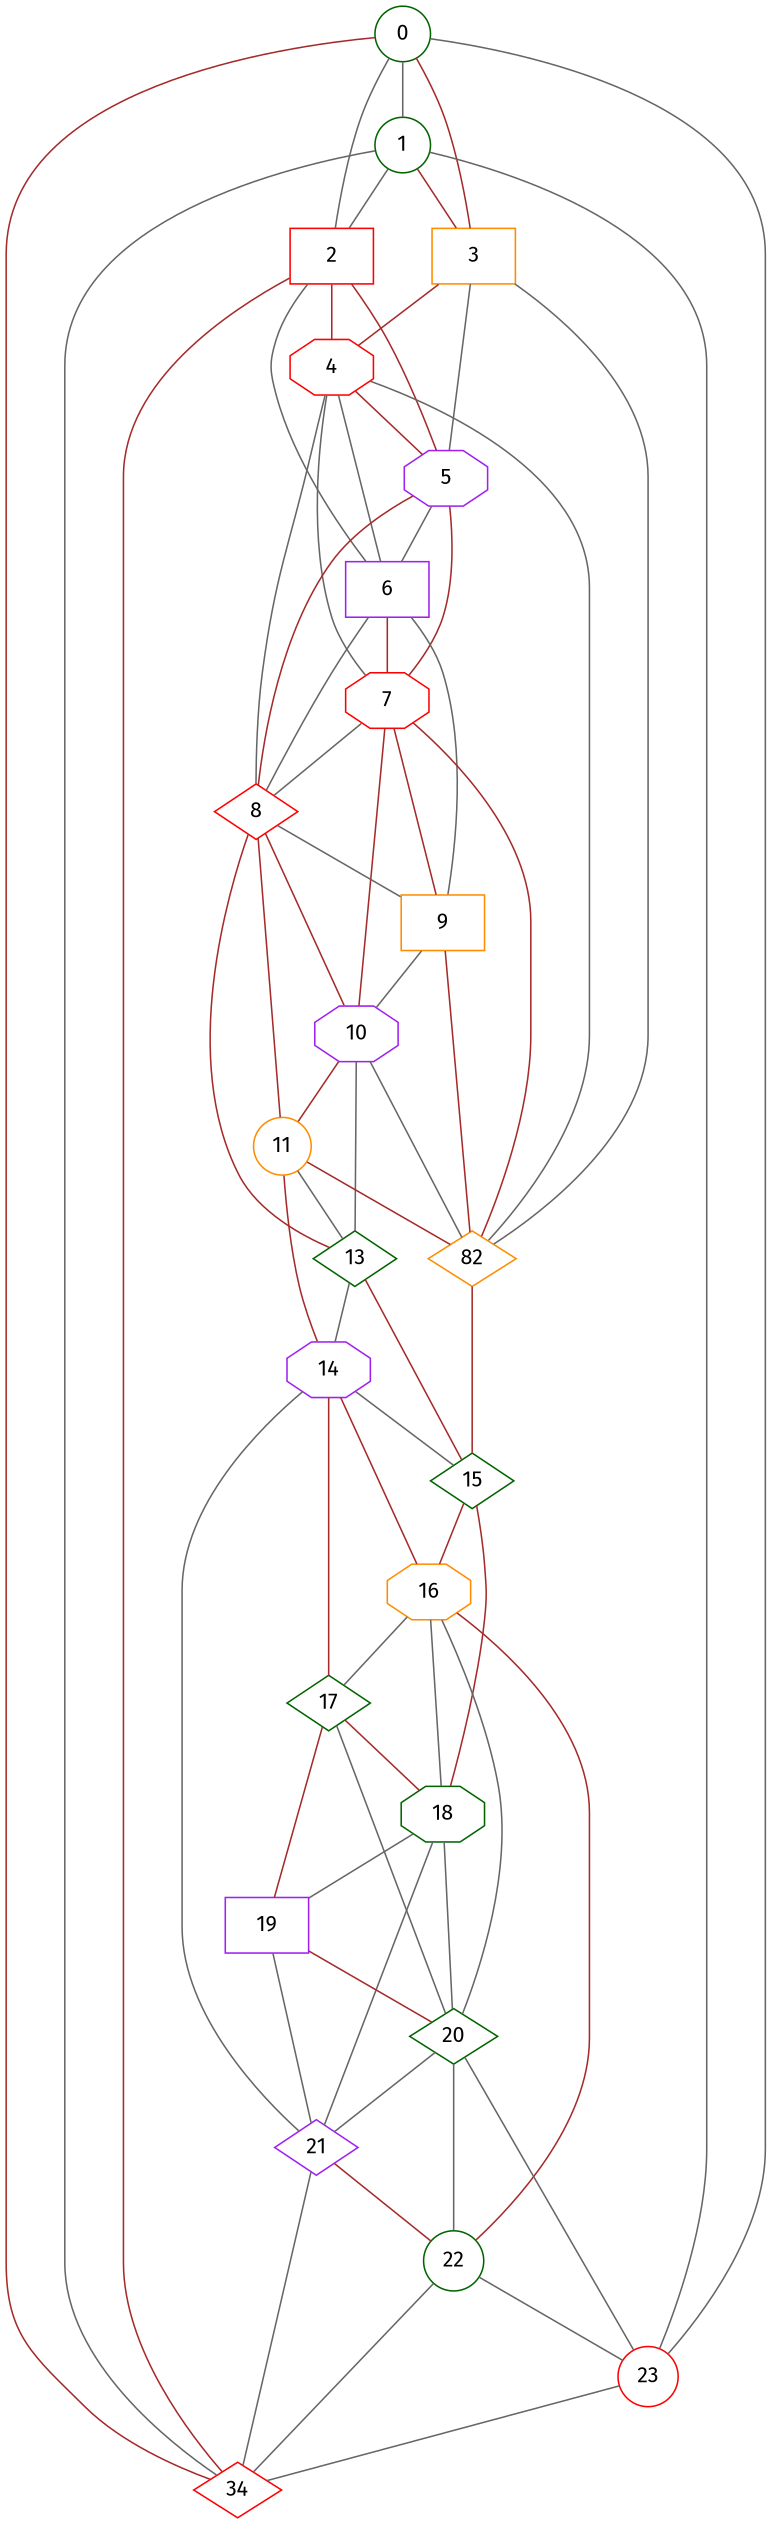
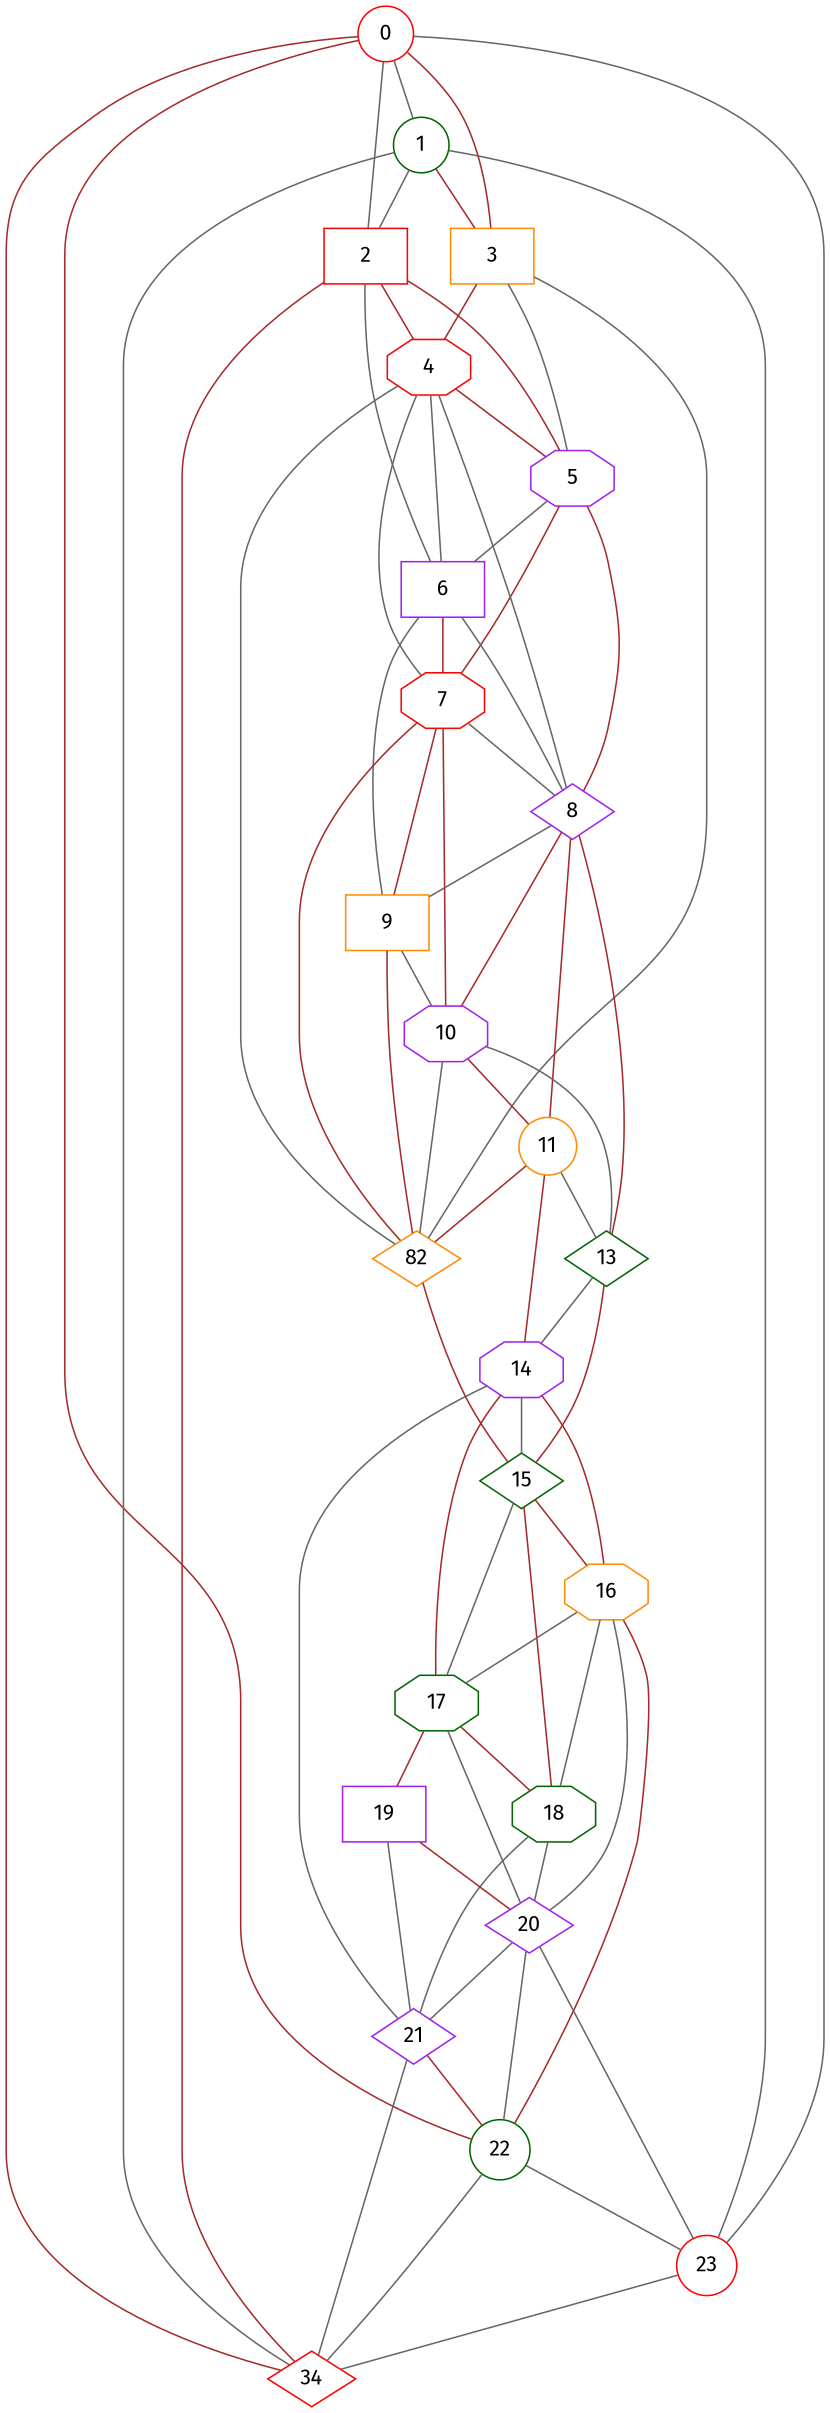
(403, 34) -> (386, 34)
(256, 812) -> (572, 812)
none -> (65, 1090)
none -> (480, 1589)
(329, 1703) -> (437, 1703)
(361, 1866) -> none
(454, 2036) -> (529, 1925)
